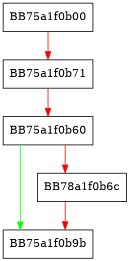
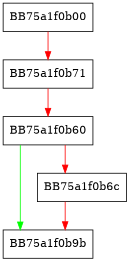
(82, 187) -> (82, 187)
